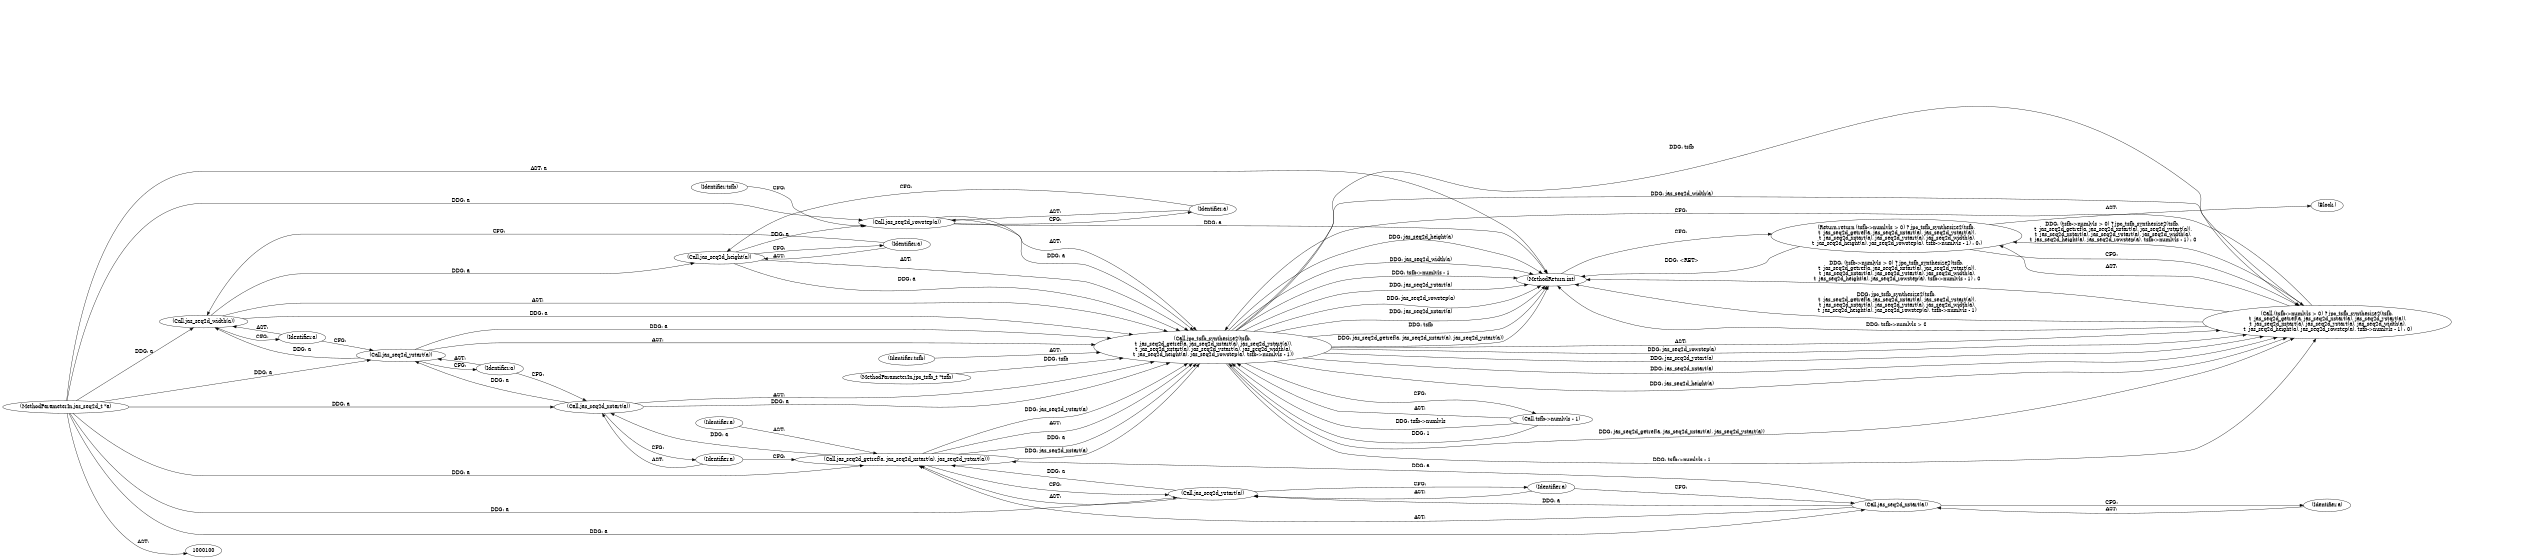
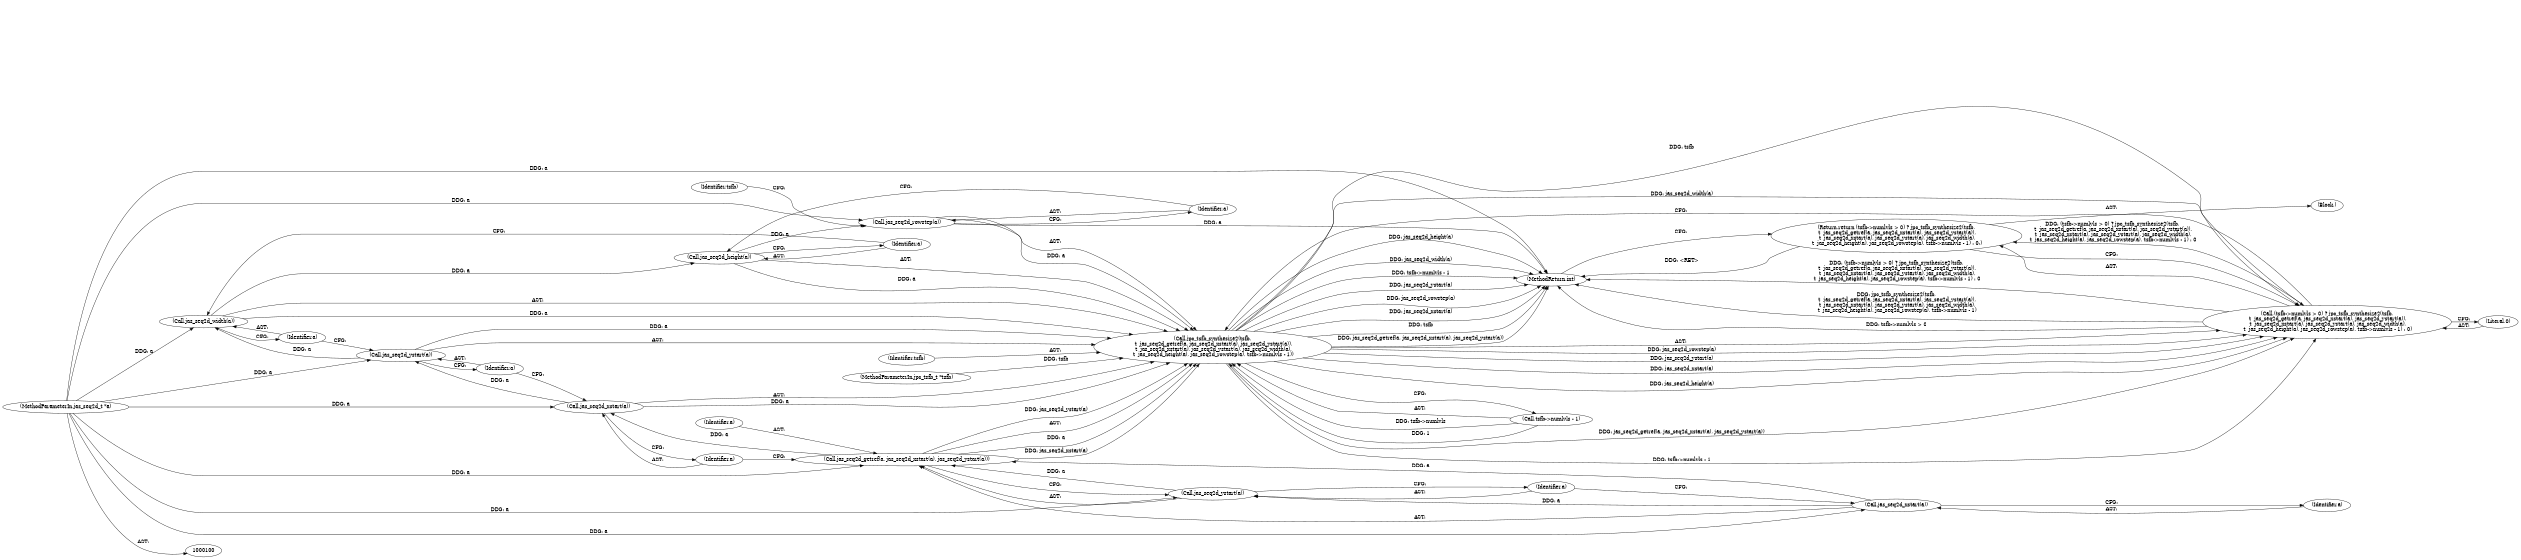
(539, 169) -> (539, 169)
none -> (2498, 322)
